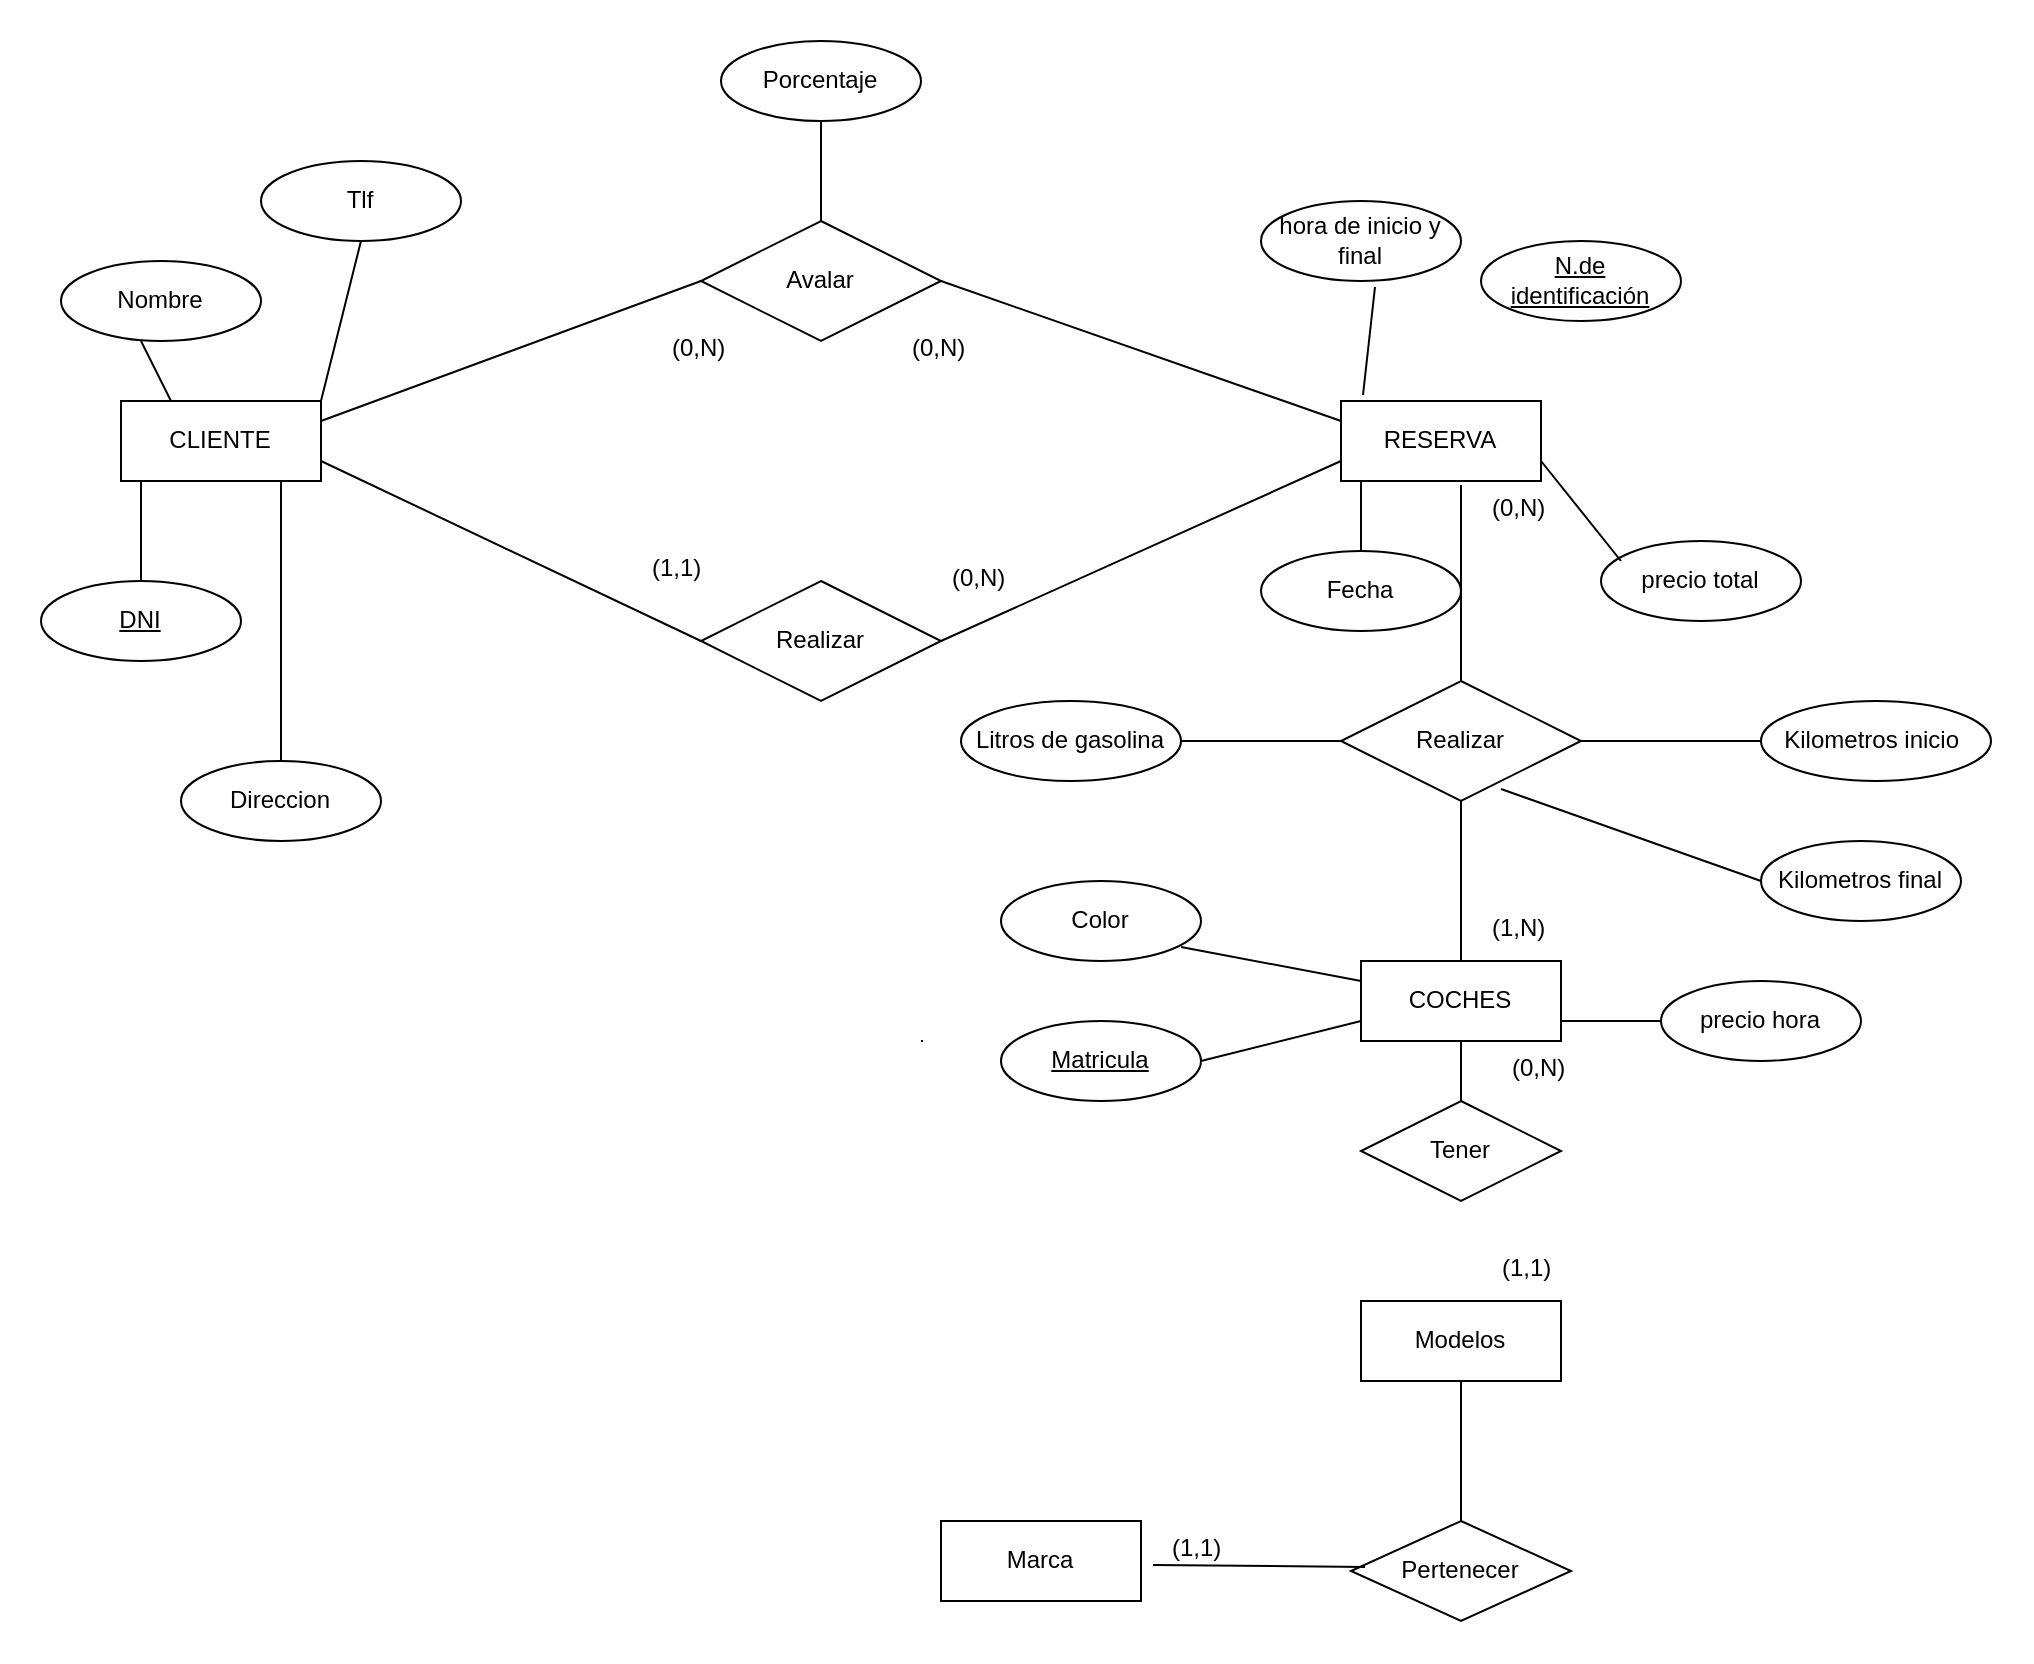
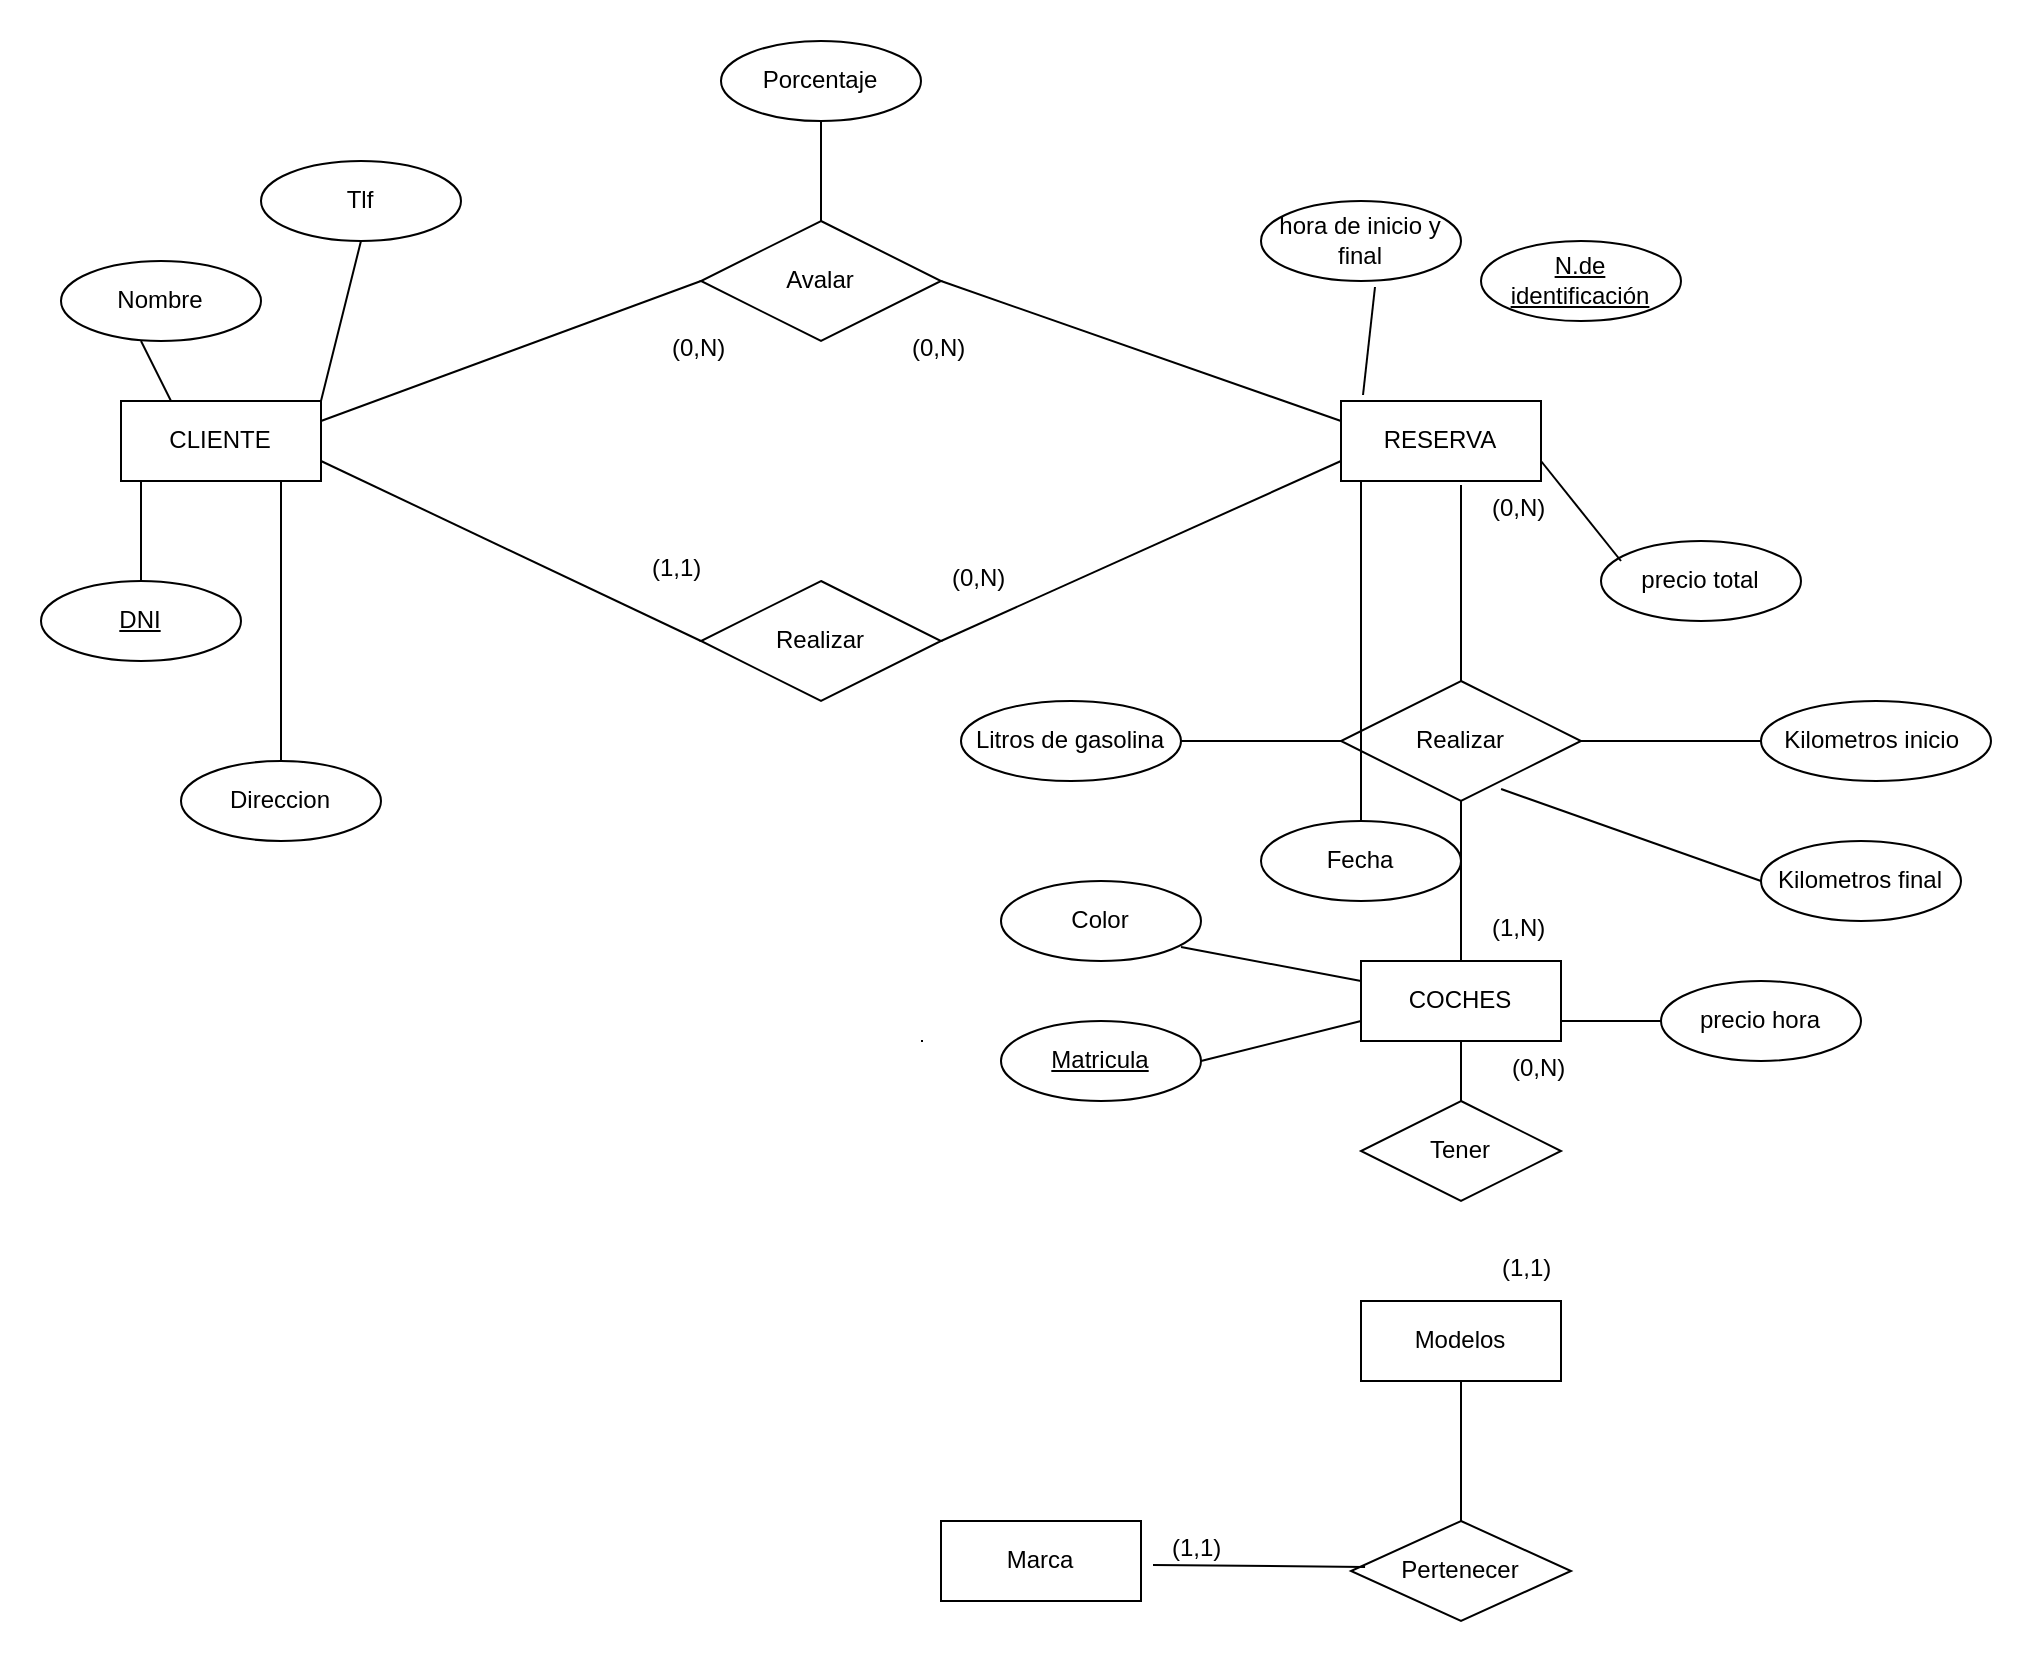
(1361, 591) -> (1361, 861)
